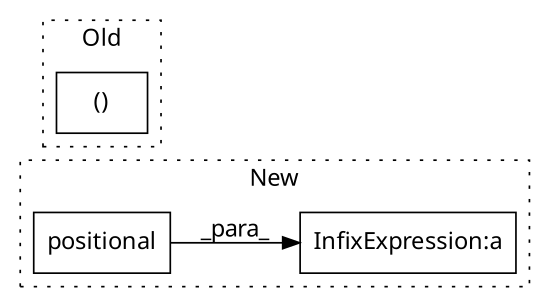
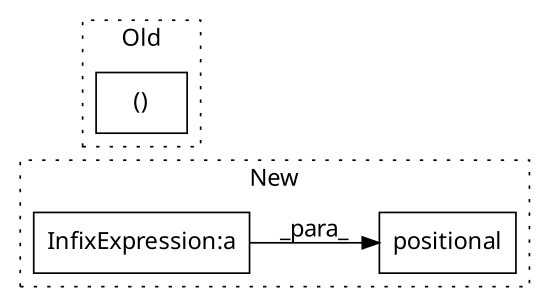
(227, 243) -> (306, 243)
